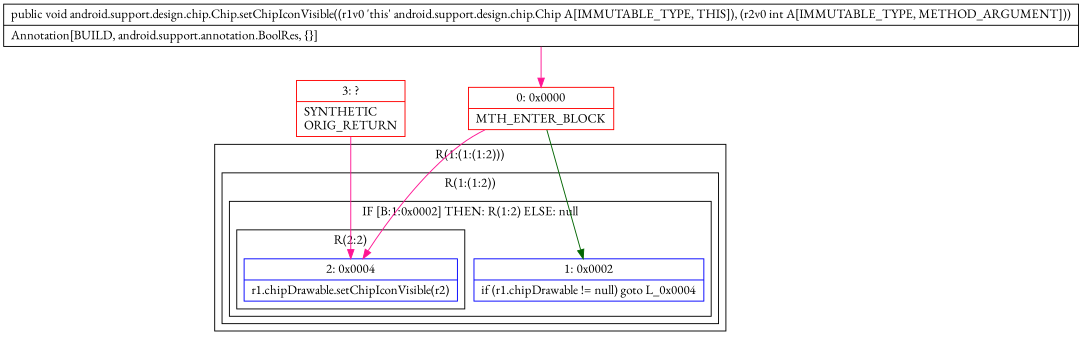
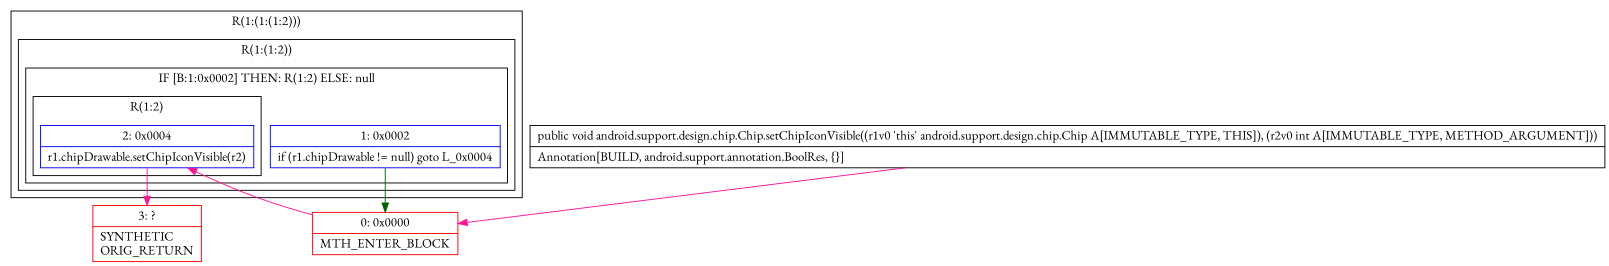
(564, 190) -> (385, 177)
(351, 193) -> (147, 182)
(351, 240) -> (147, 107)
